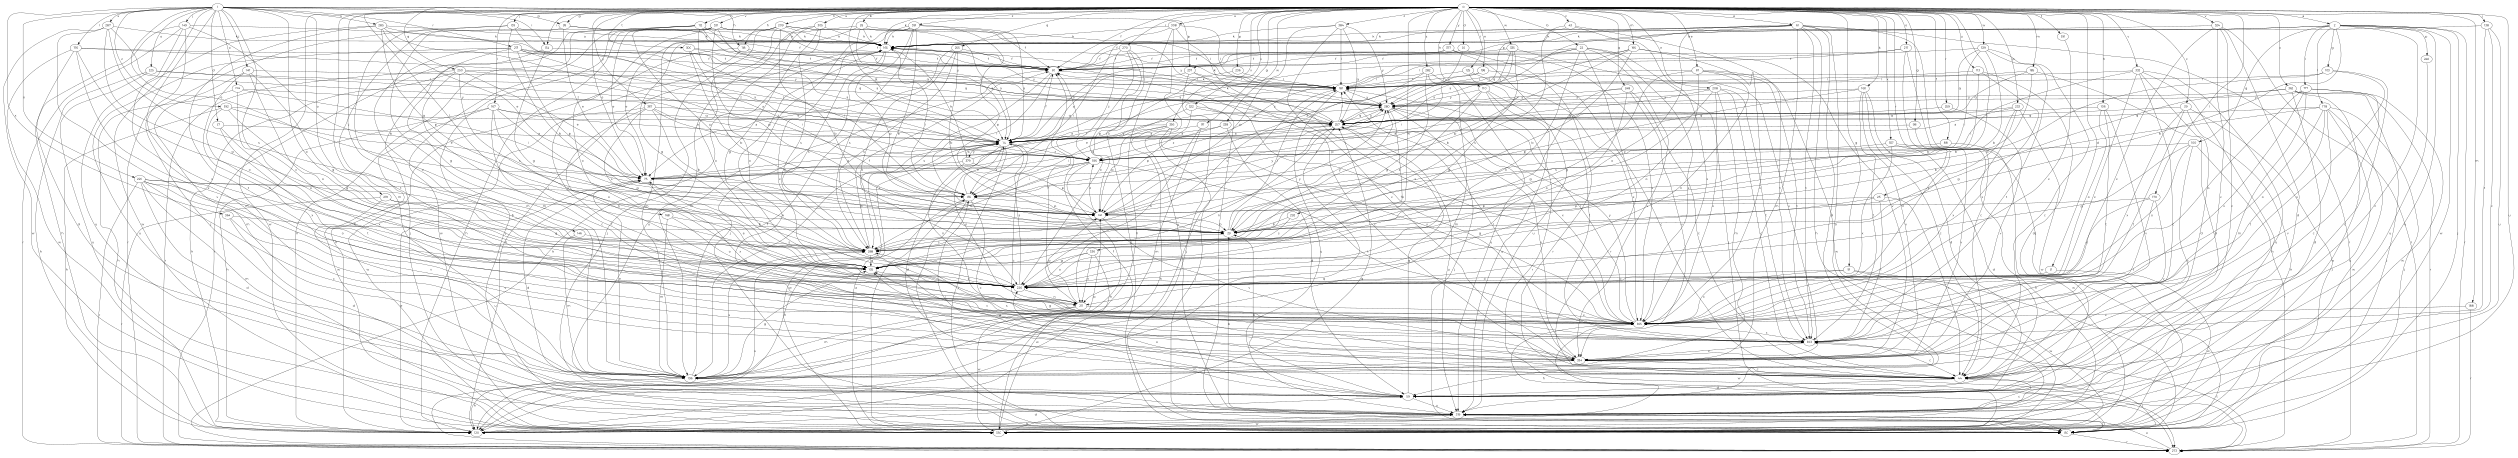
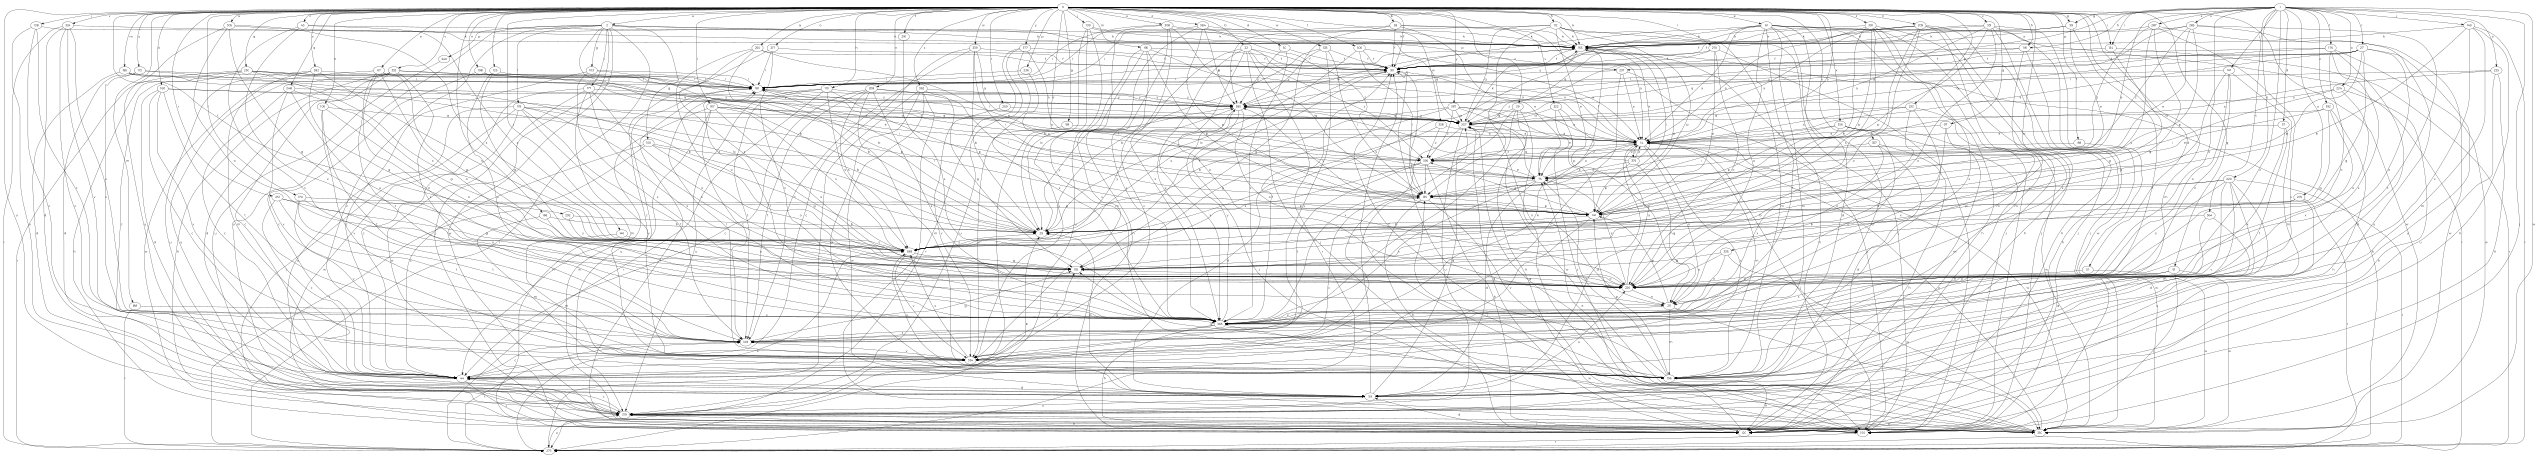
none -> (1069, 196)
